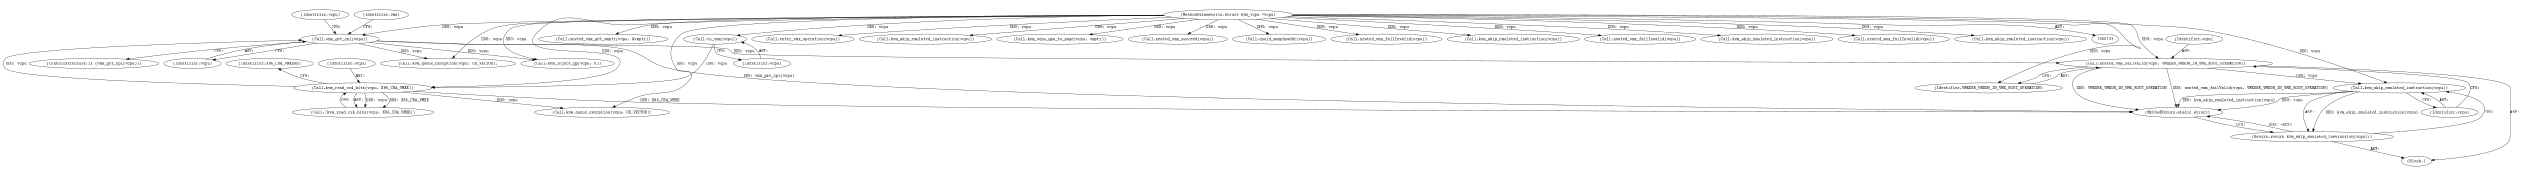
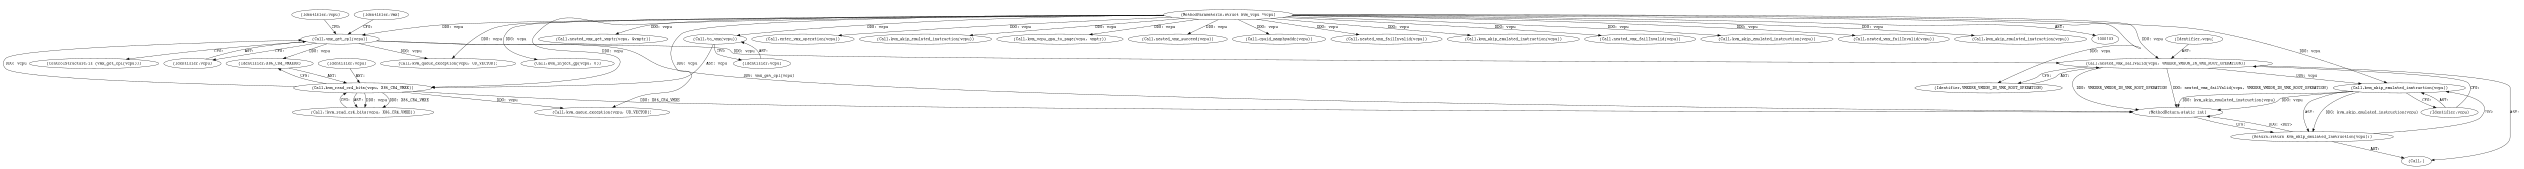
(451, 51) -> (306, 51)
(717, 64) -> (717, 64)
none -> (316, 75)
(2178, 112) -> (2178, 112)
(2416, 161) -> (2416, 161)
